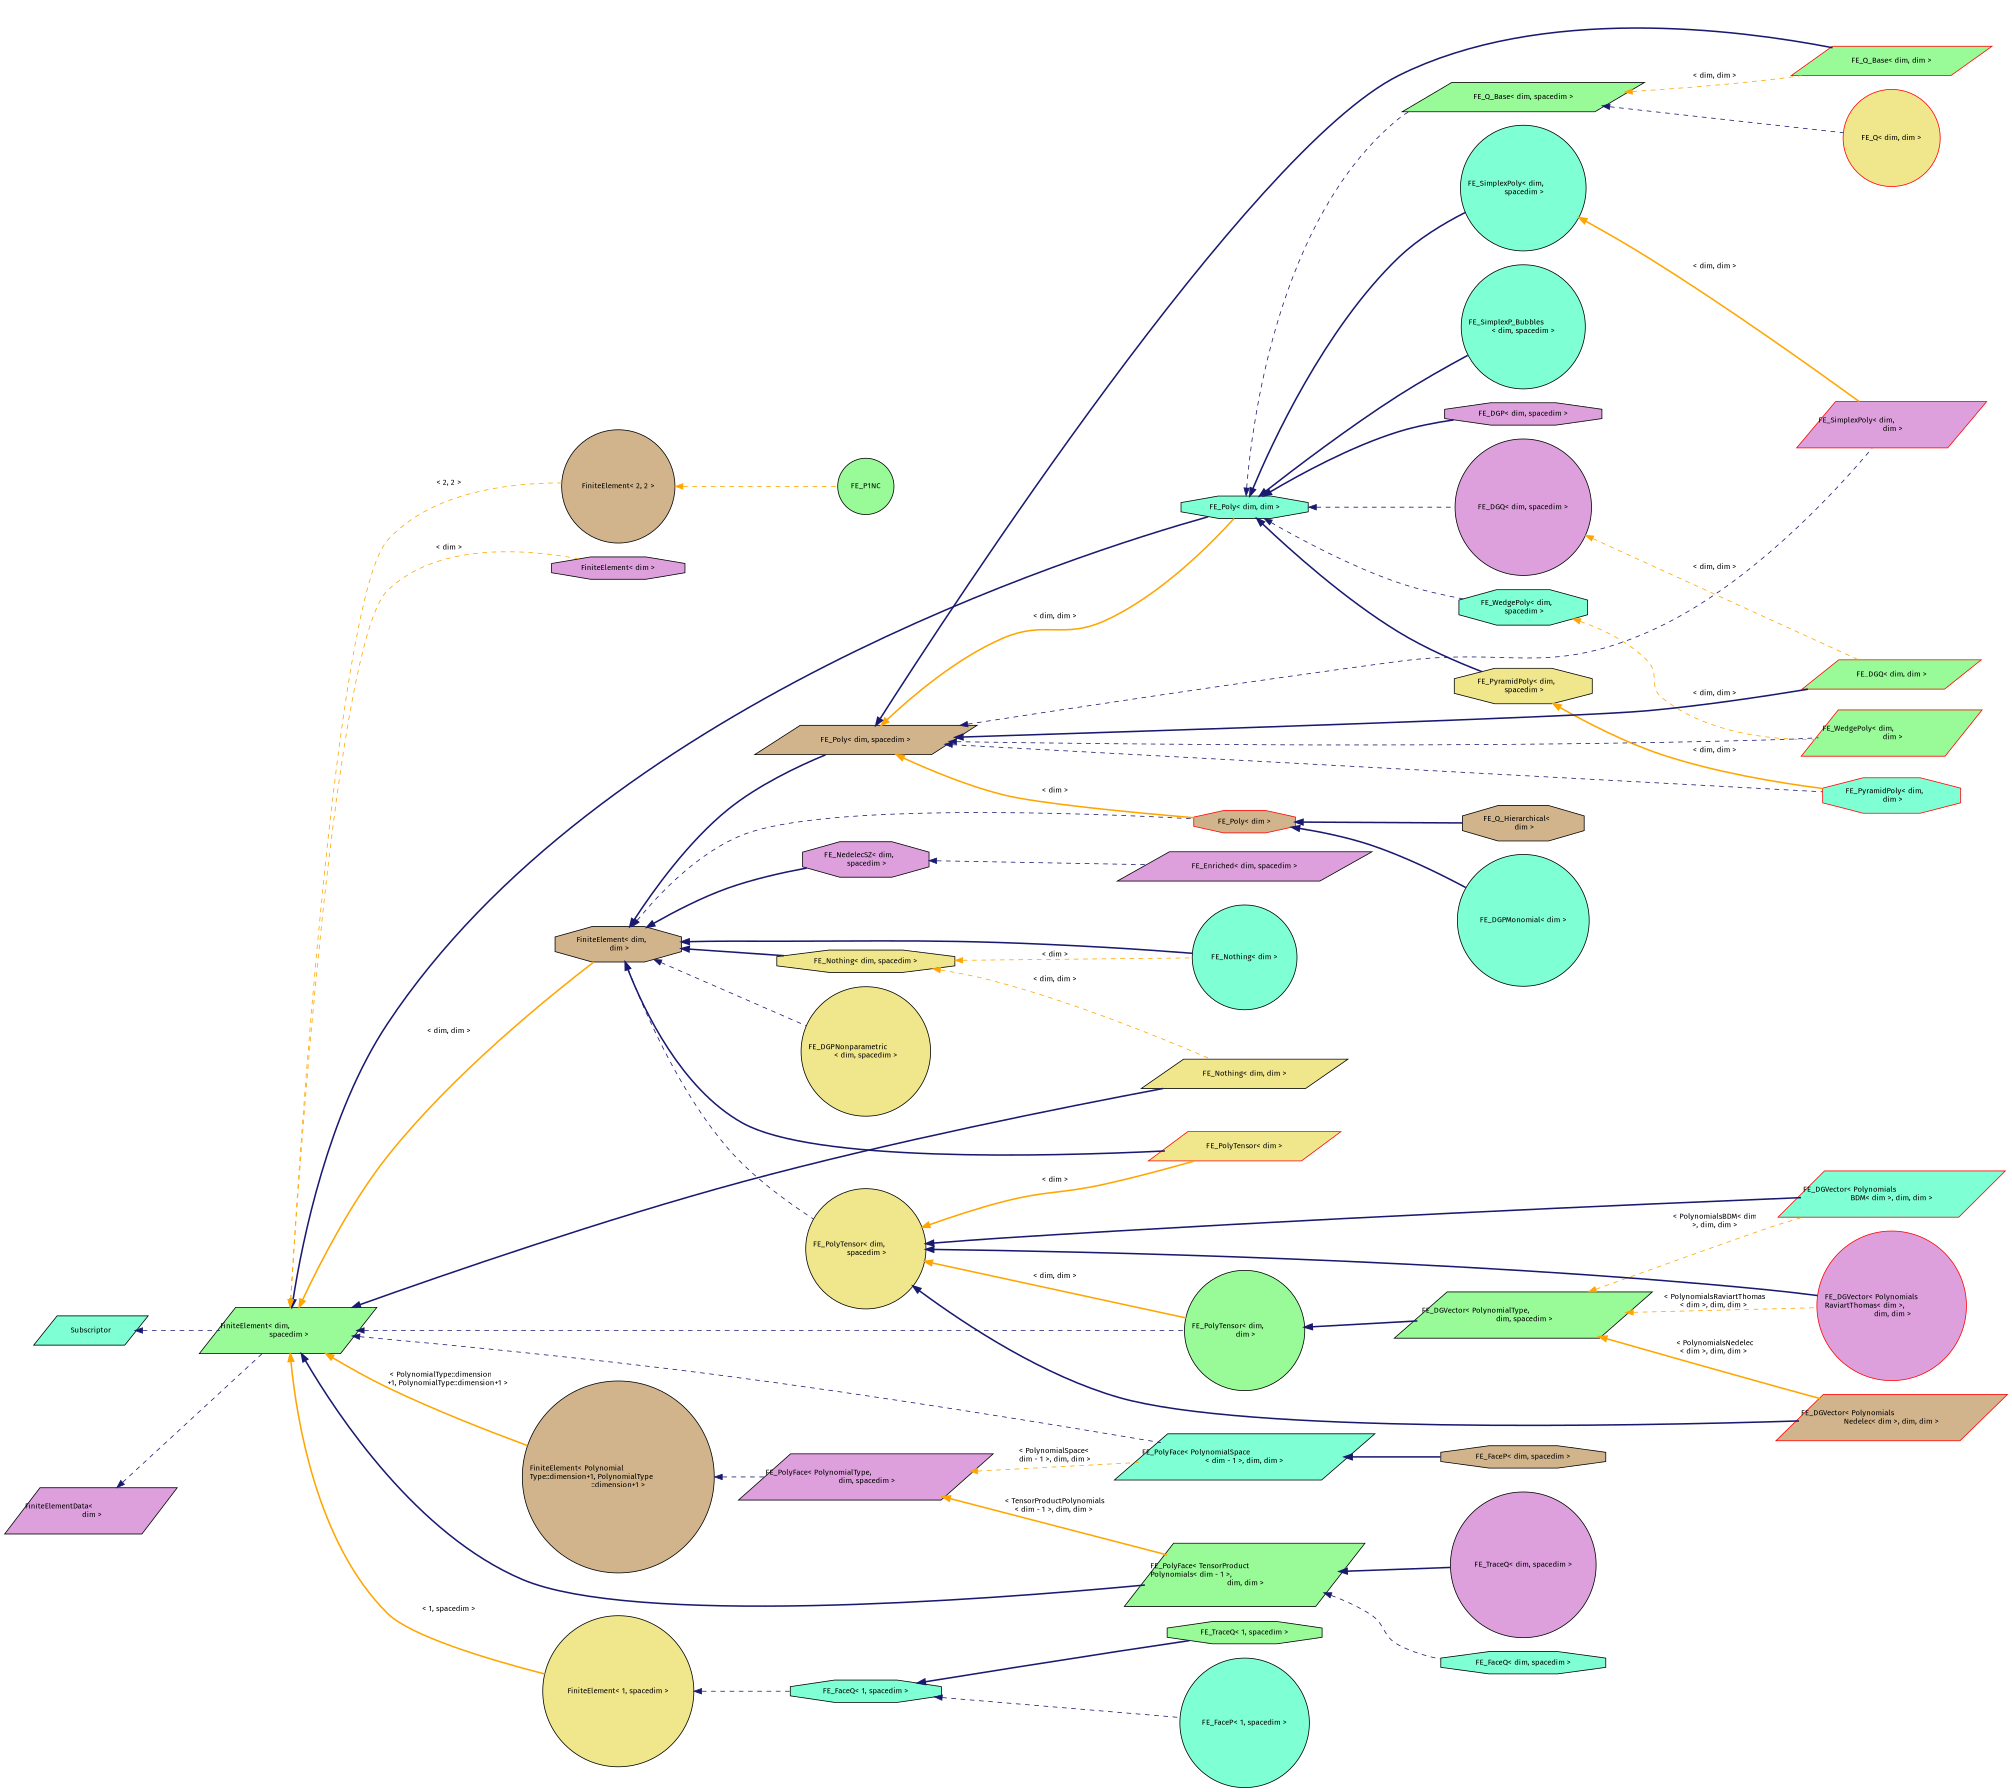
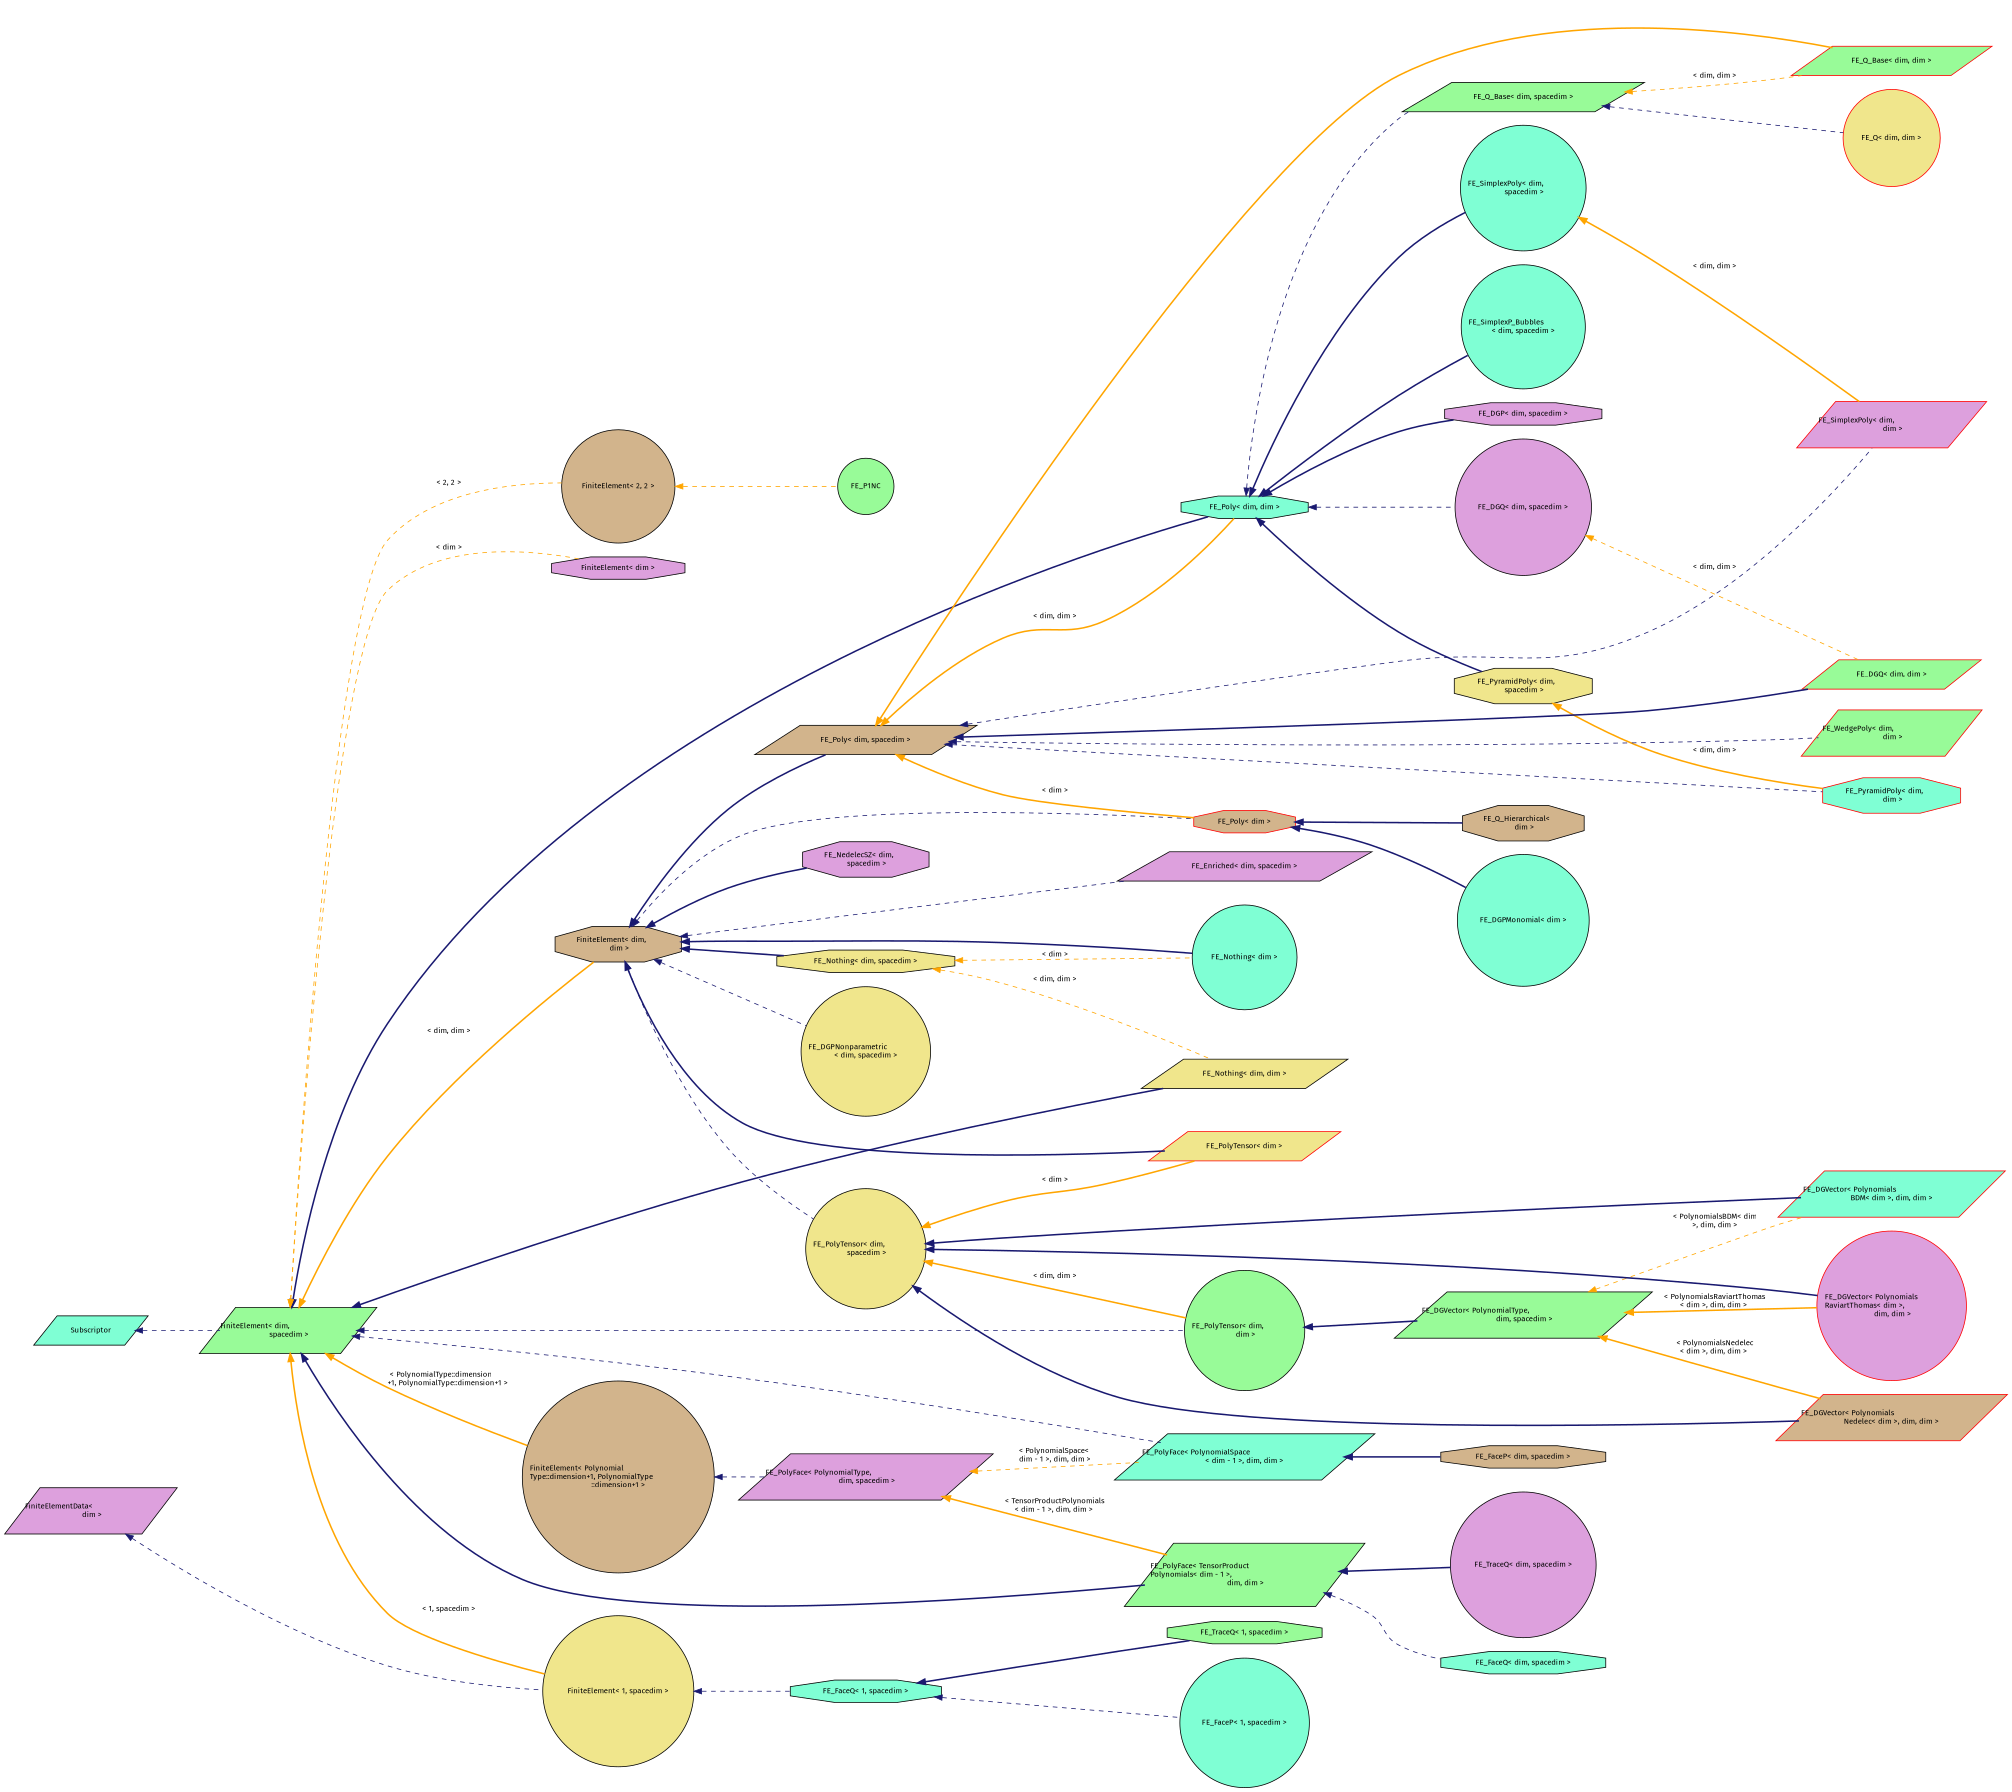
(1254, 204) -> (1254, 204)
(1523, 607) -> none
(1043, 863) -> (906, 908)
(1725, 1310) -> (1725, 1310)
(192, 1418) -> (327, 1644)
